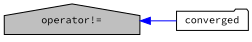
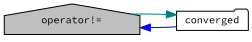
none -> (149, 14)
